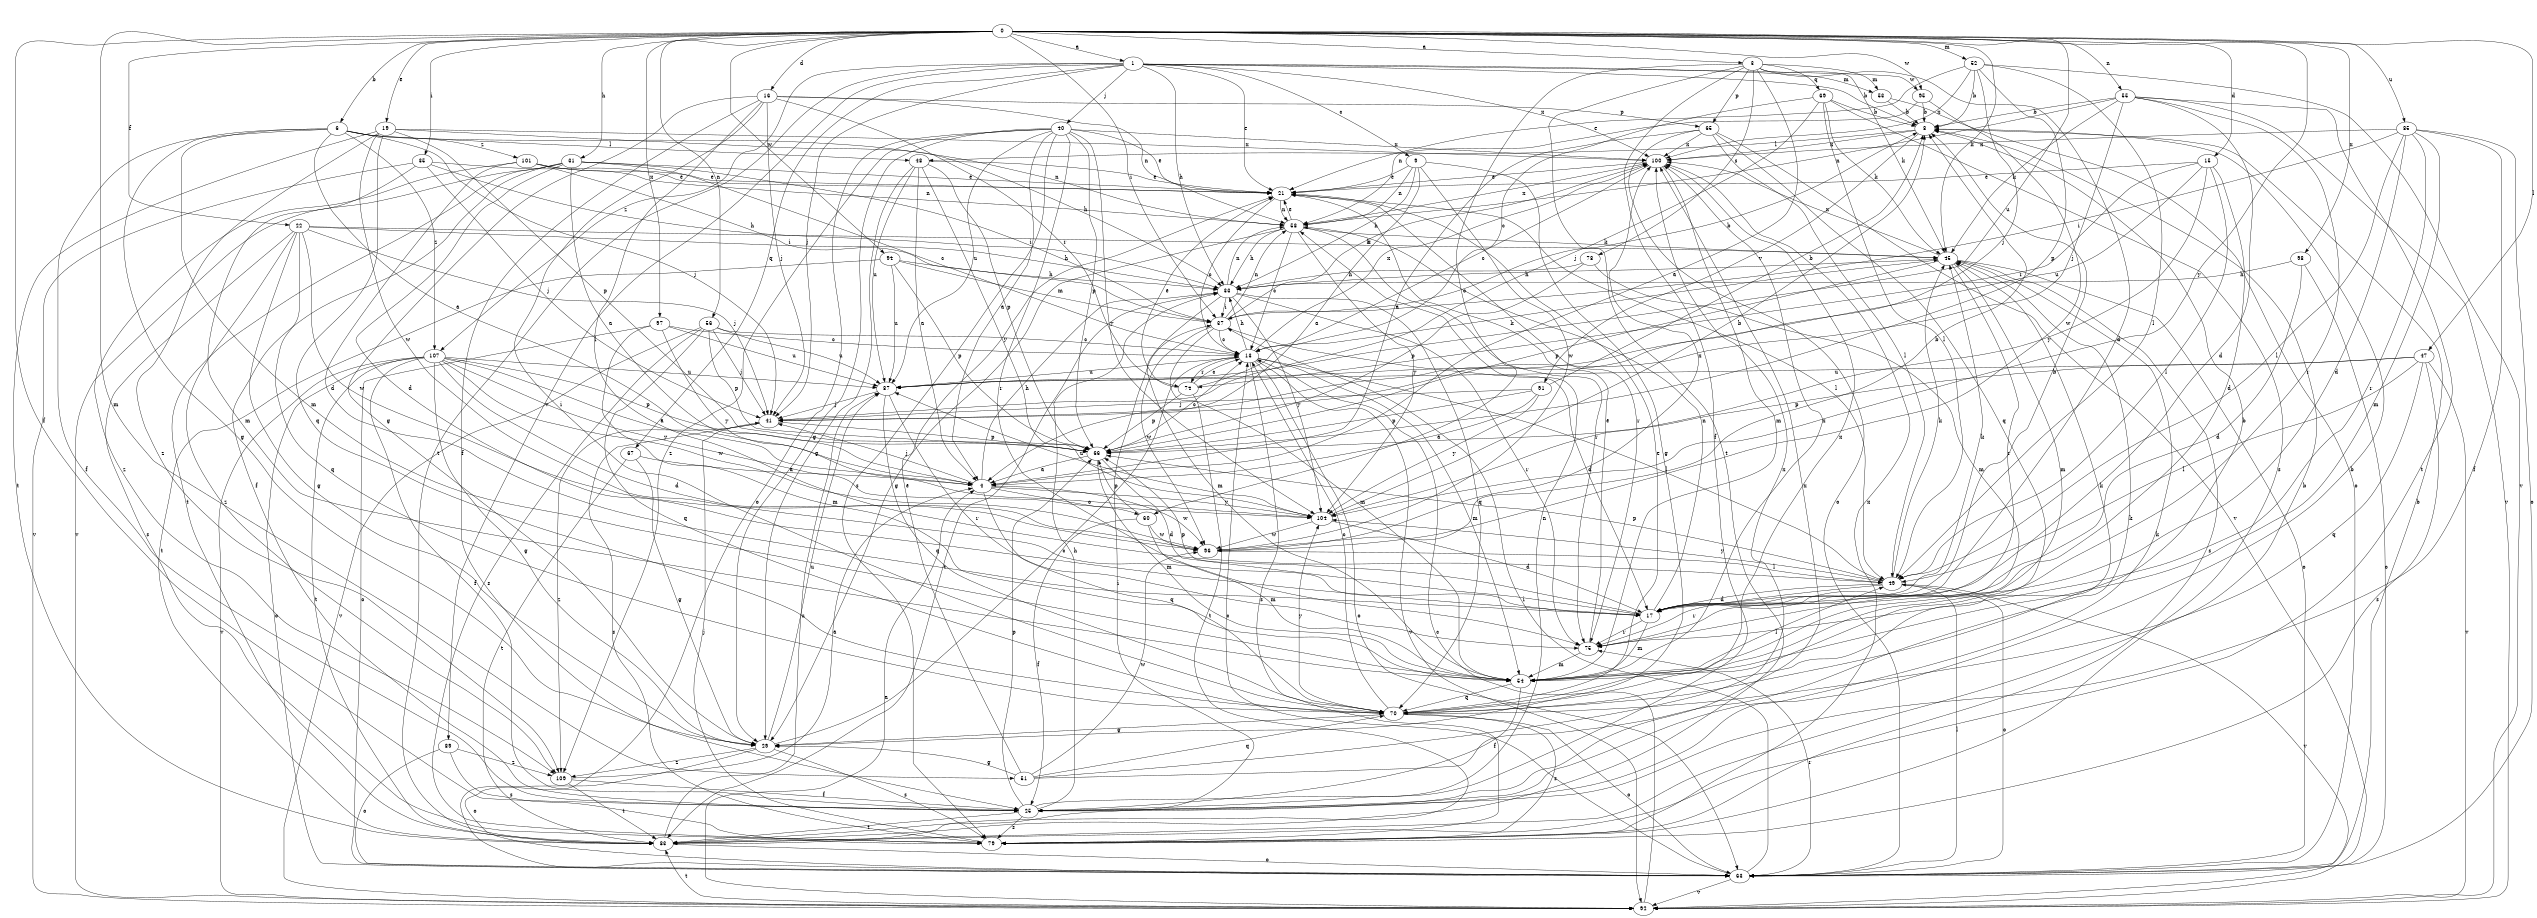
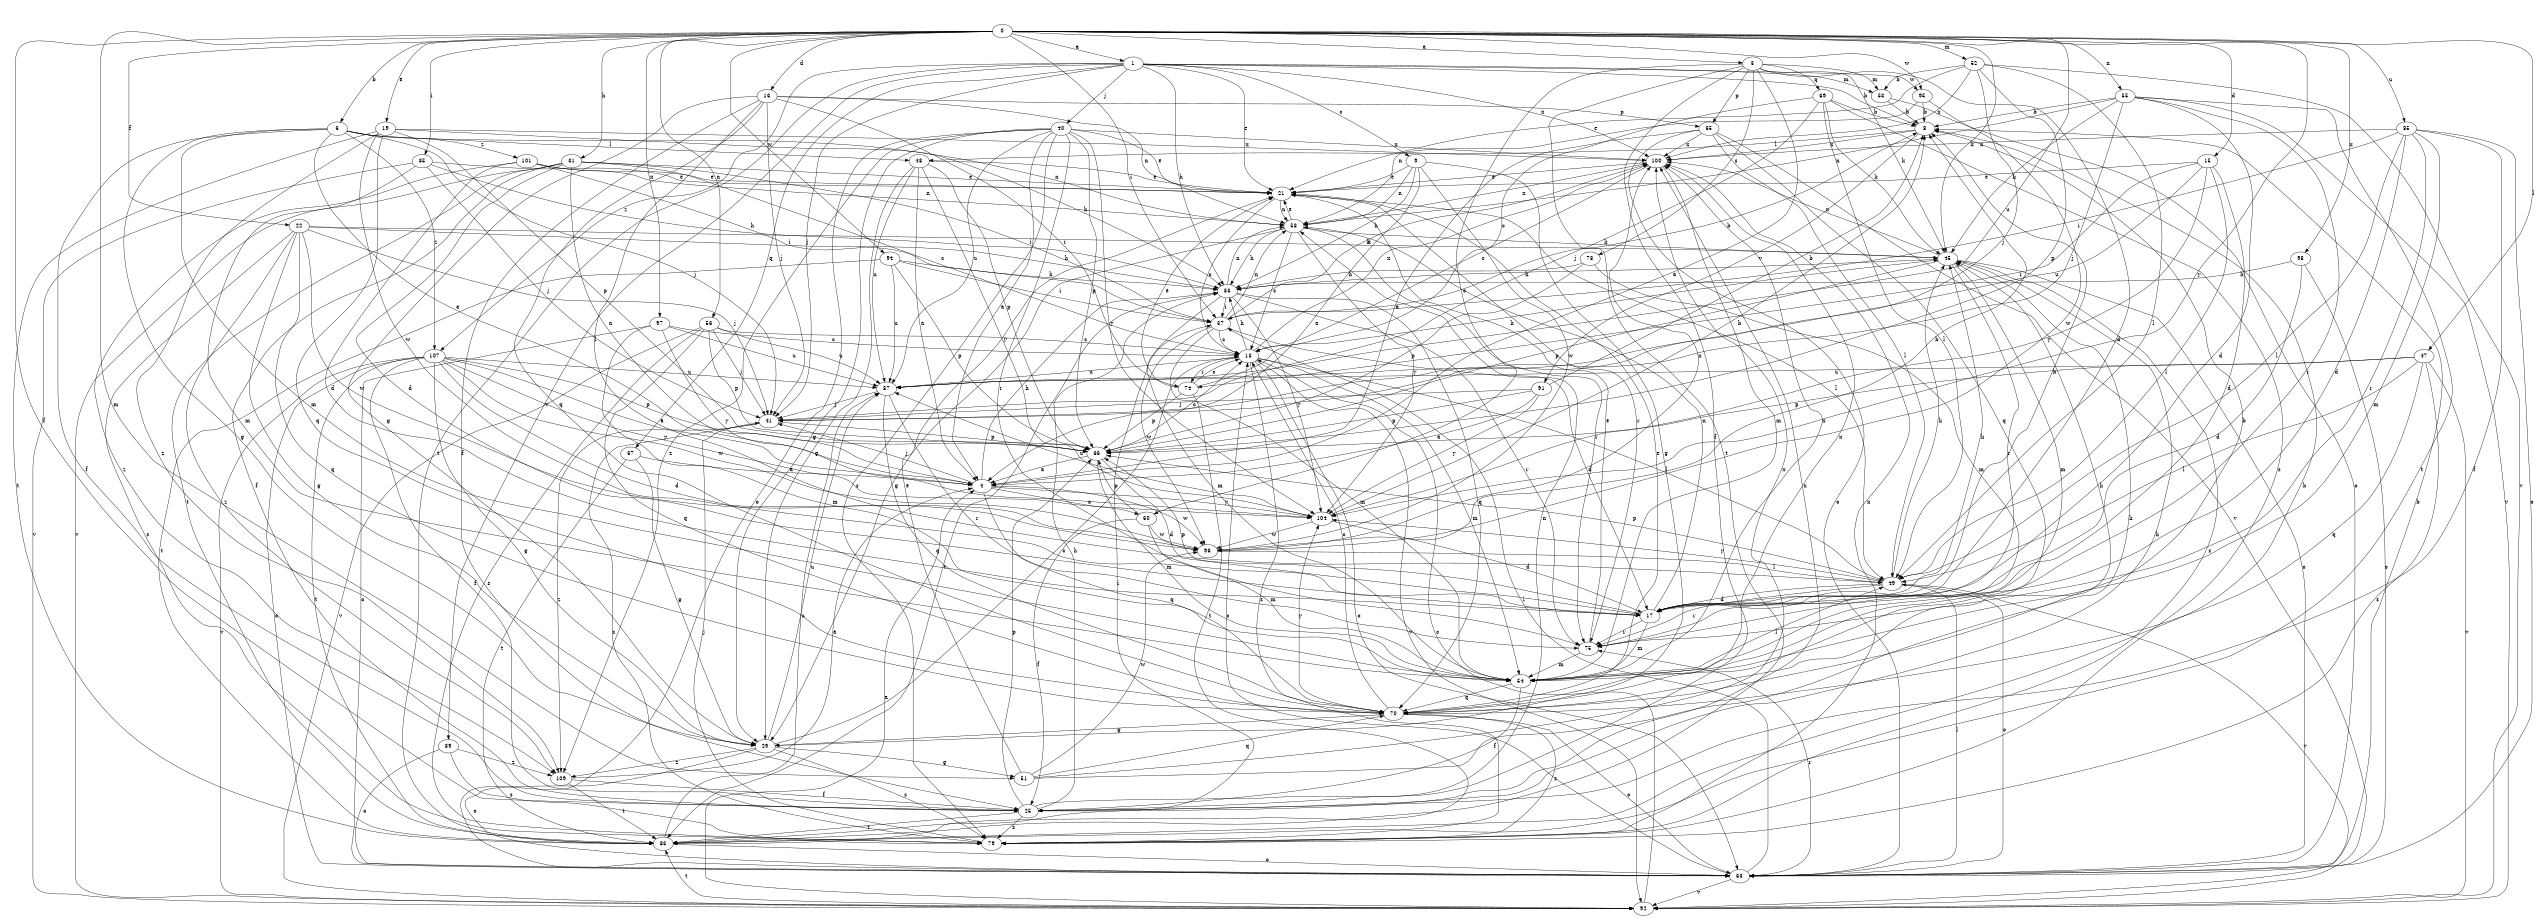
(1968, 106) -> (1923, 71)
(1061, 291) -> (1061, 291)
(561, 405) -> (561, 405)
(2034, 638) -> none
(899, 751) -> (893, 759)
